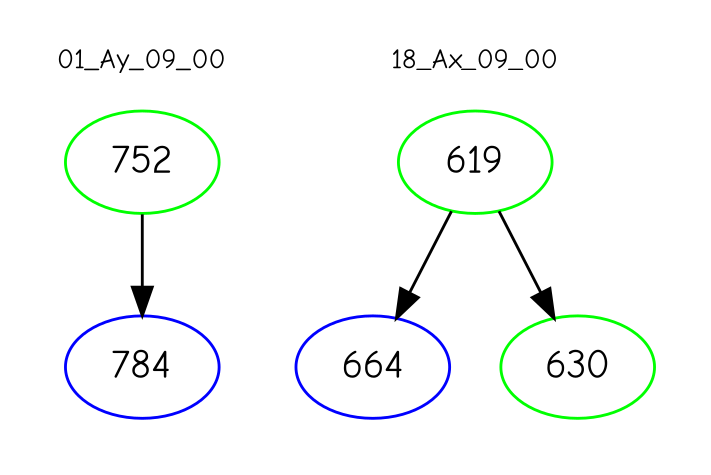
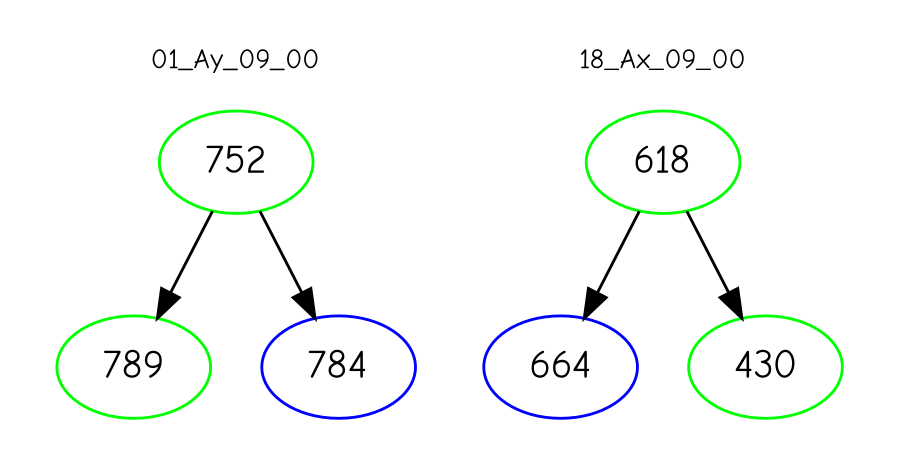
(475, 162) -> (663, 162)
none -> (134, 367)
(578, 367) -> (766, 367)
